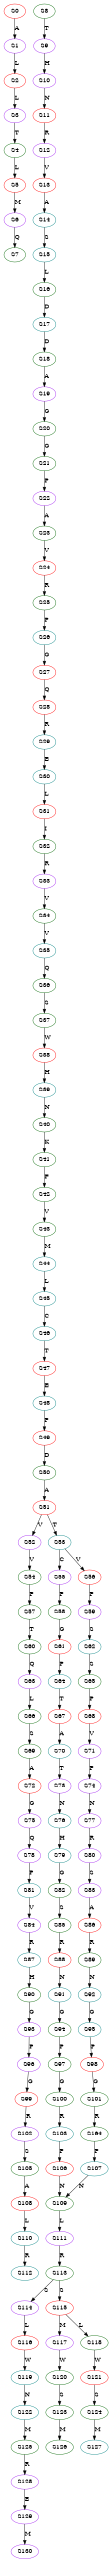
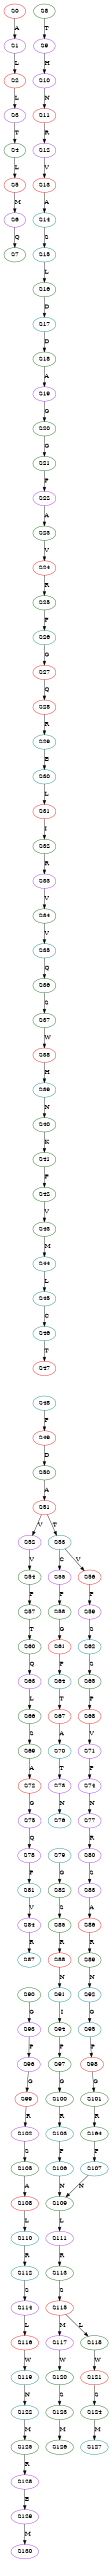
(44, 1384) -> none
(60, 1836) -> none
(29, 1975) -> none
(62, 2012) -> (62, 2012)
(60, 2169) -> (60, 2169)
(44, 2289) -> (25, 2289)
